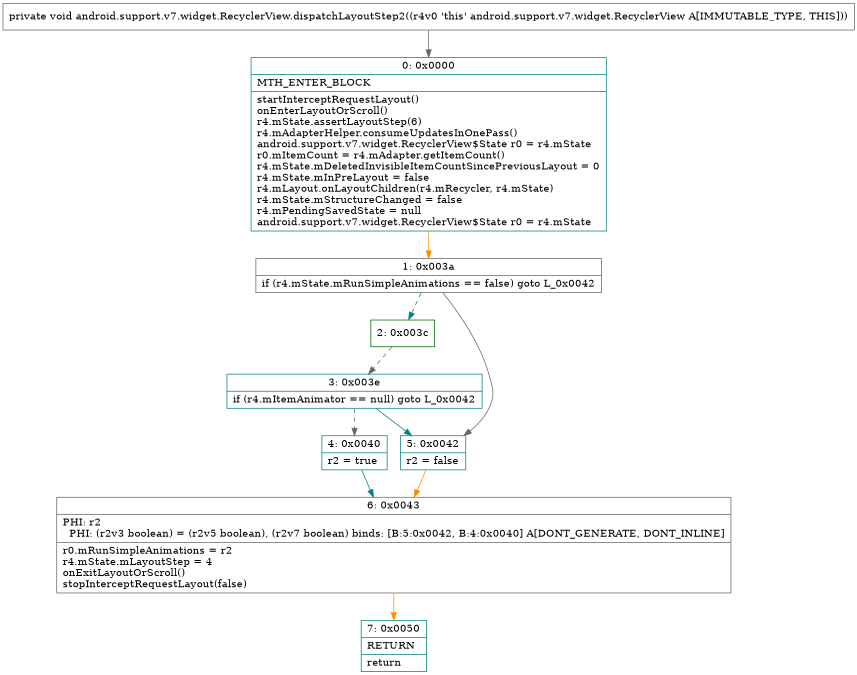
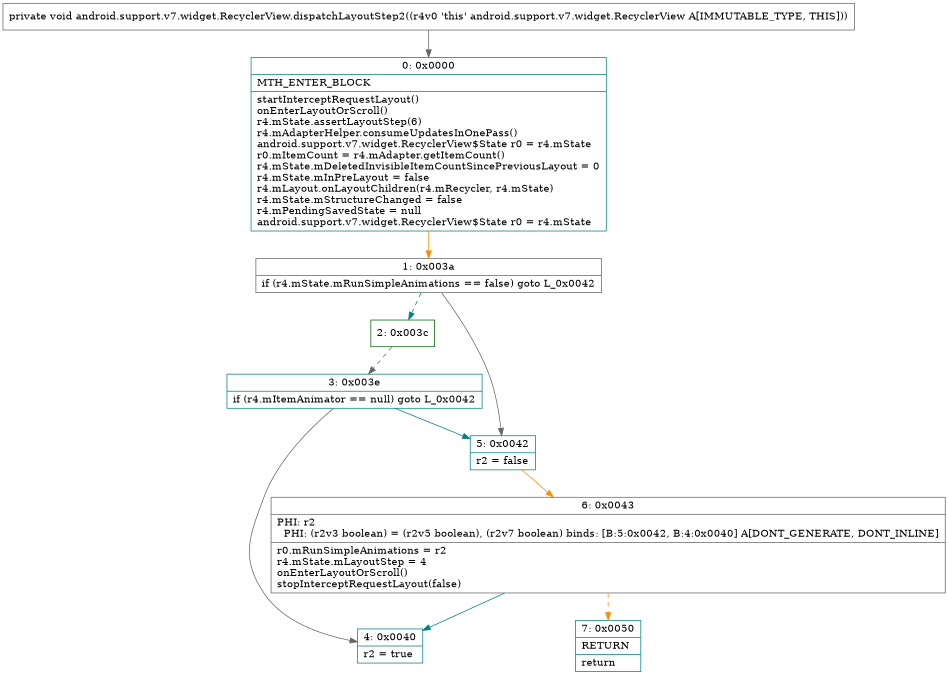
(355, 418) -> (251, 539)
(366, 480) -> (467, 610)
(124, 573) -> (343, 573)
(394, 603) -> (608, 603)
